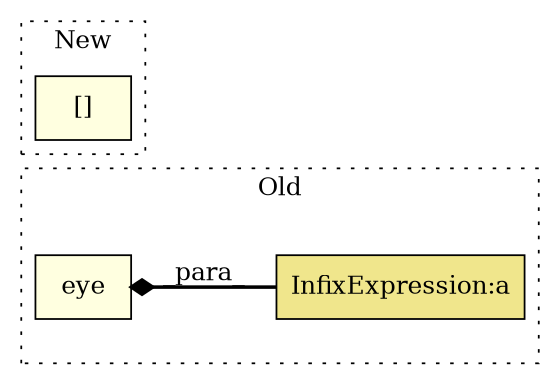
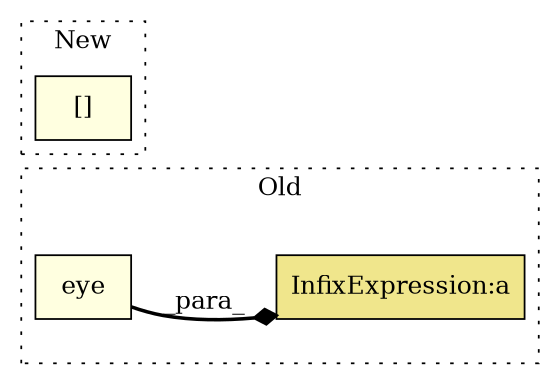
(215, 287) -> (192, 319)
